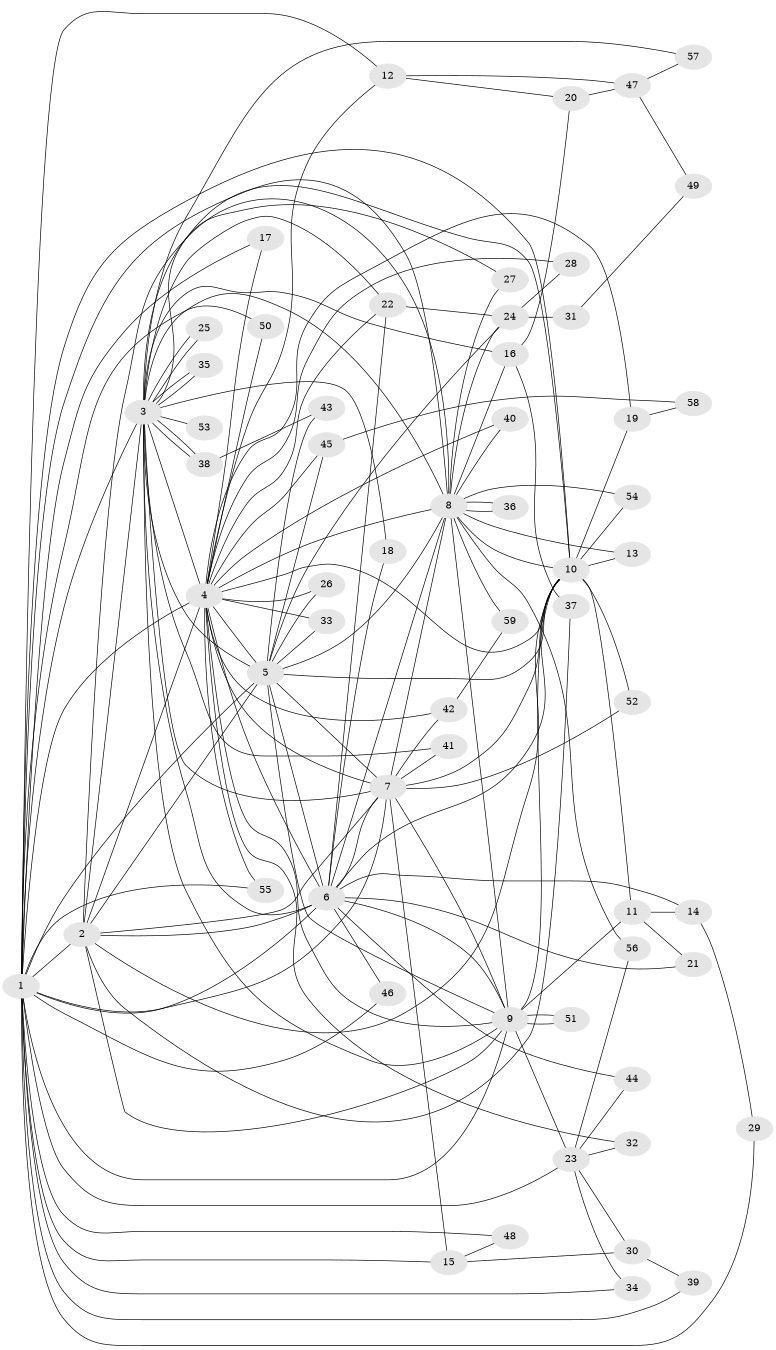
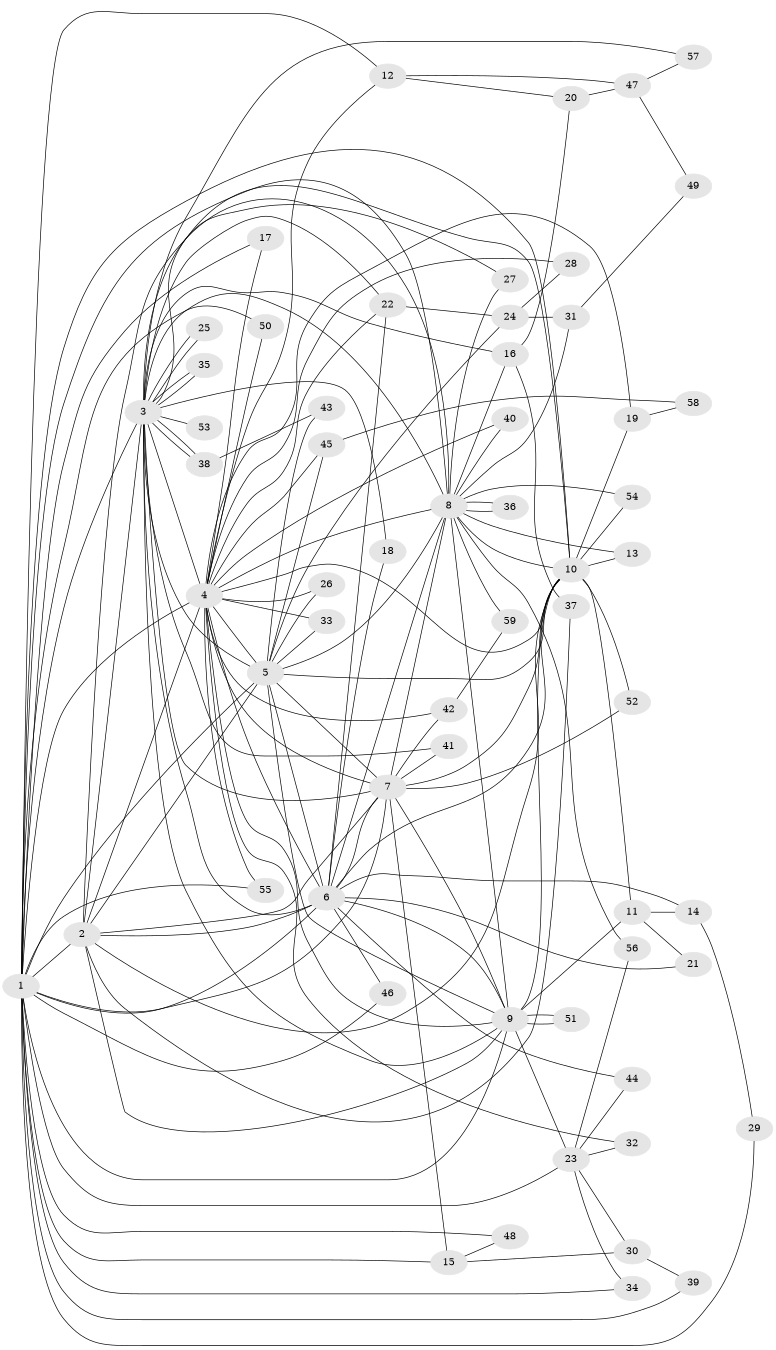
(464, 412) -> (538, 422)
